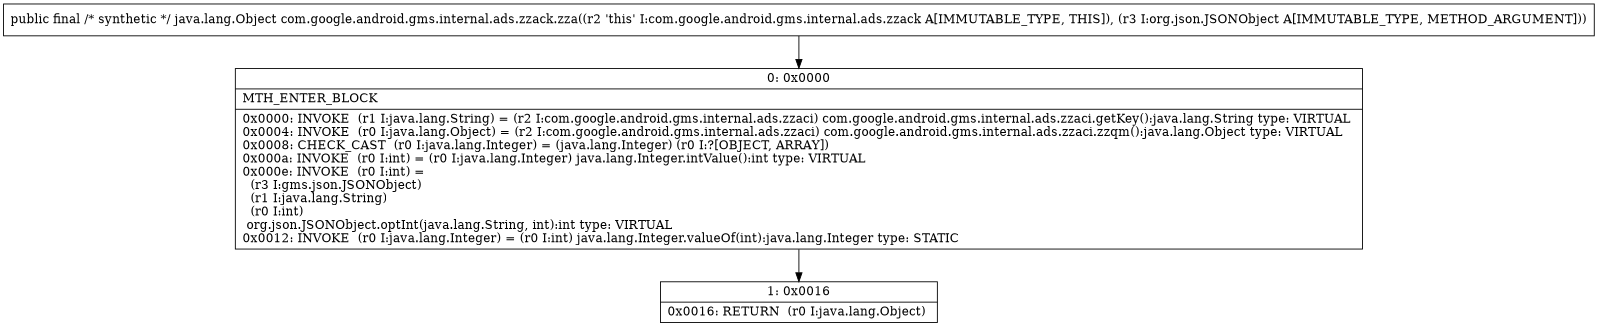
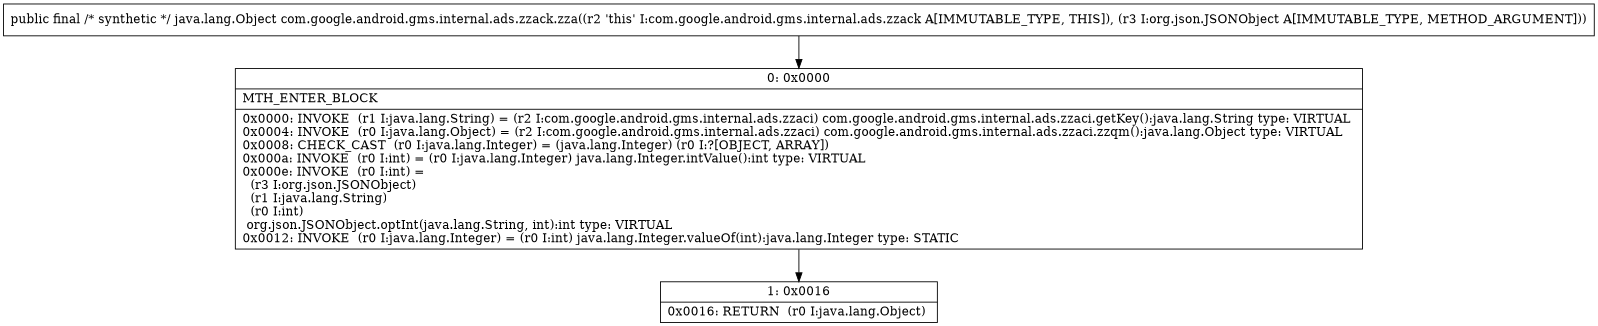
(332, 185) -> (330, 185)
